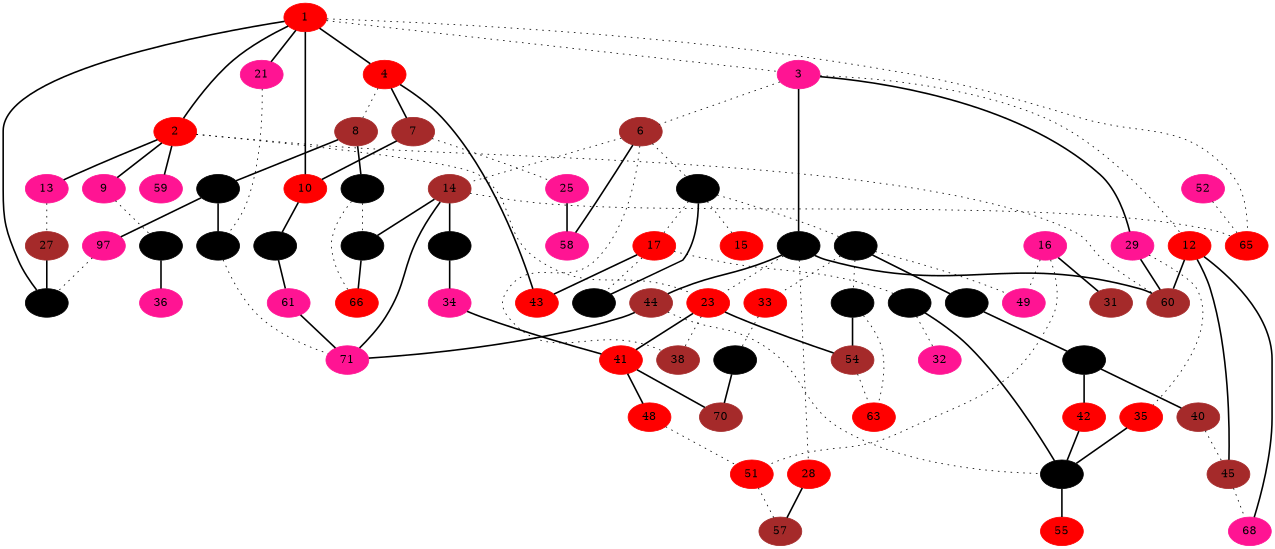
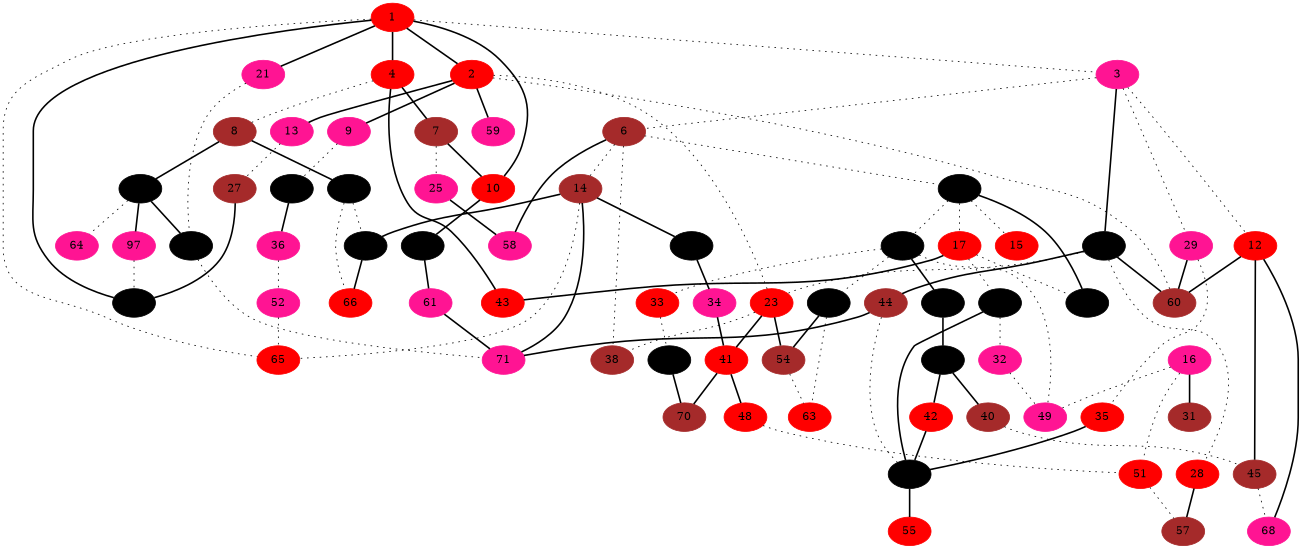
(998, 116) -> (1154, 160)
none -> (77, 246)
none -> (278, 274)
none -> (1023, 389)
